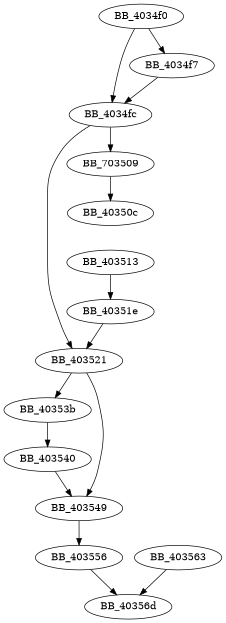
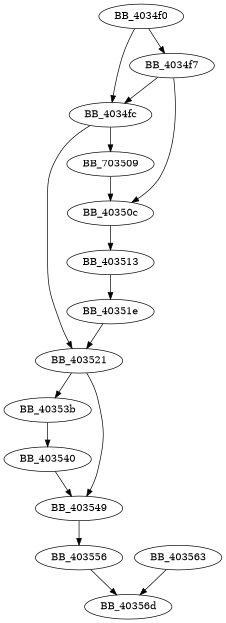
none -> (172, 144)
none -> (110, 234)
